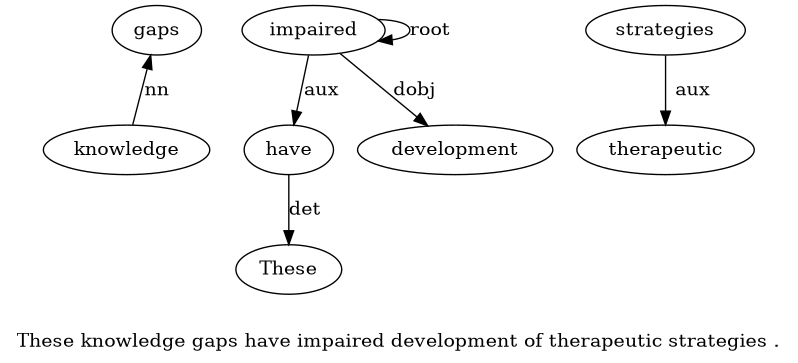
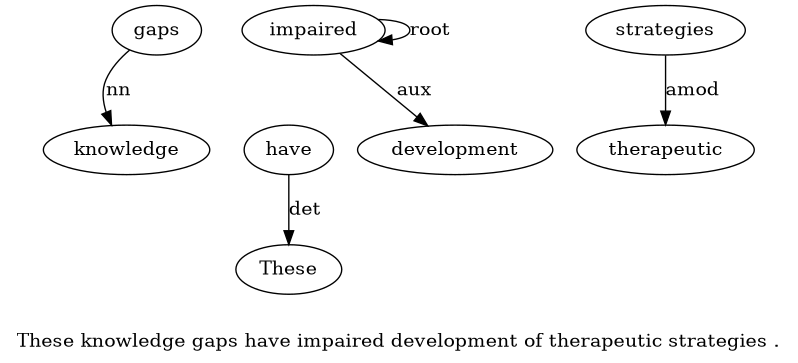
(303, 83) -> none
(415, 90) -> (415, 90)
(693, 90) -> (693, 90)
(140, 97) -> (107, 77)
